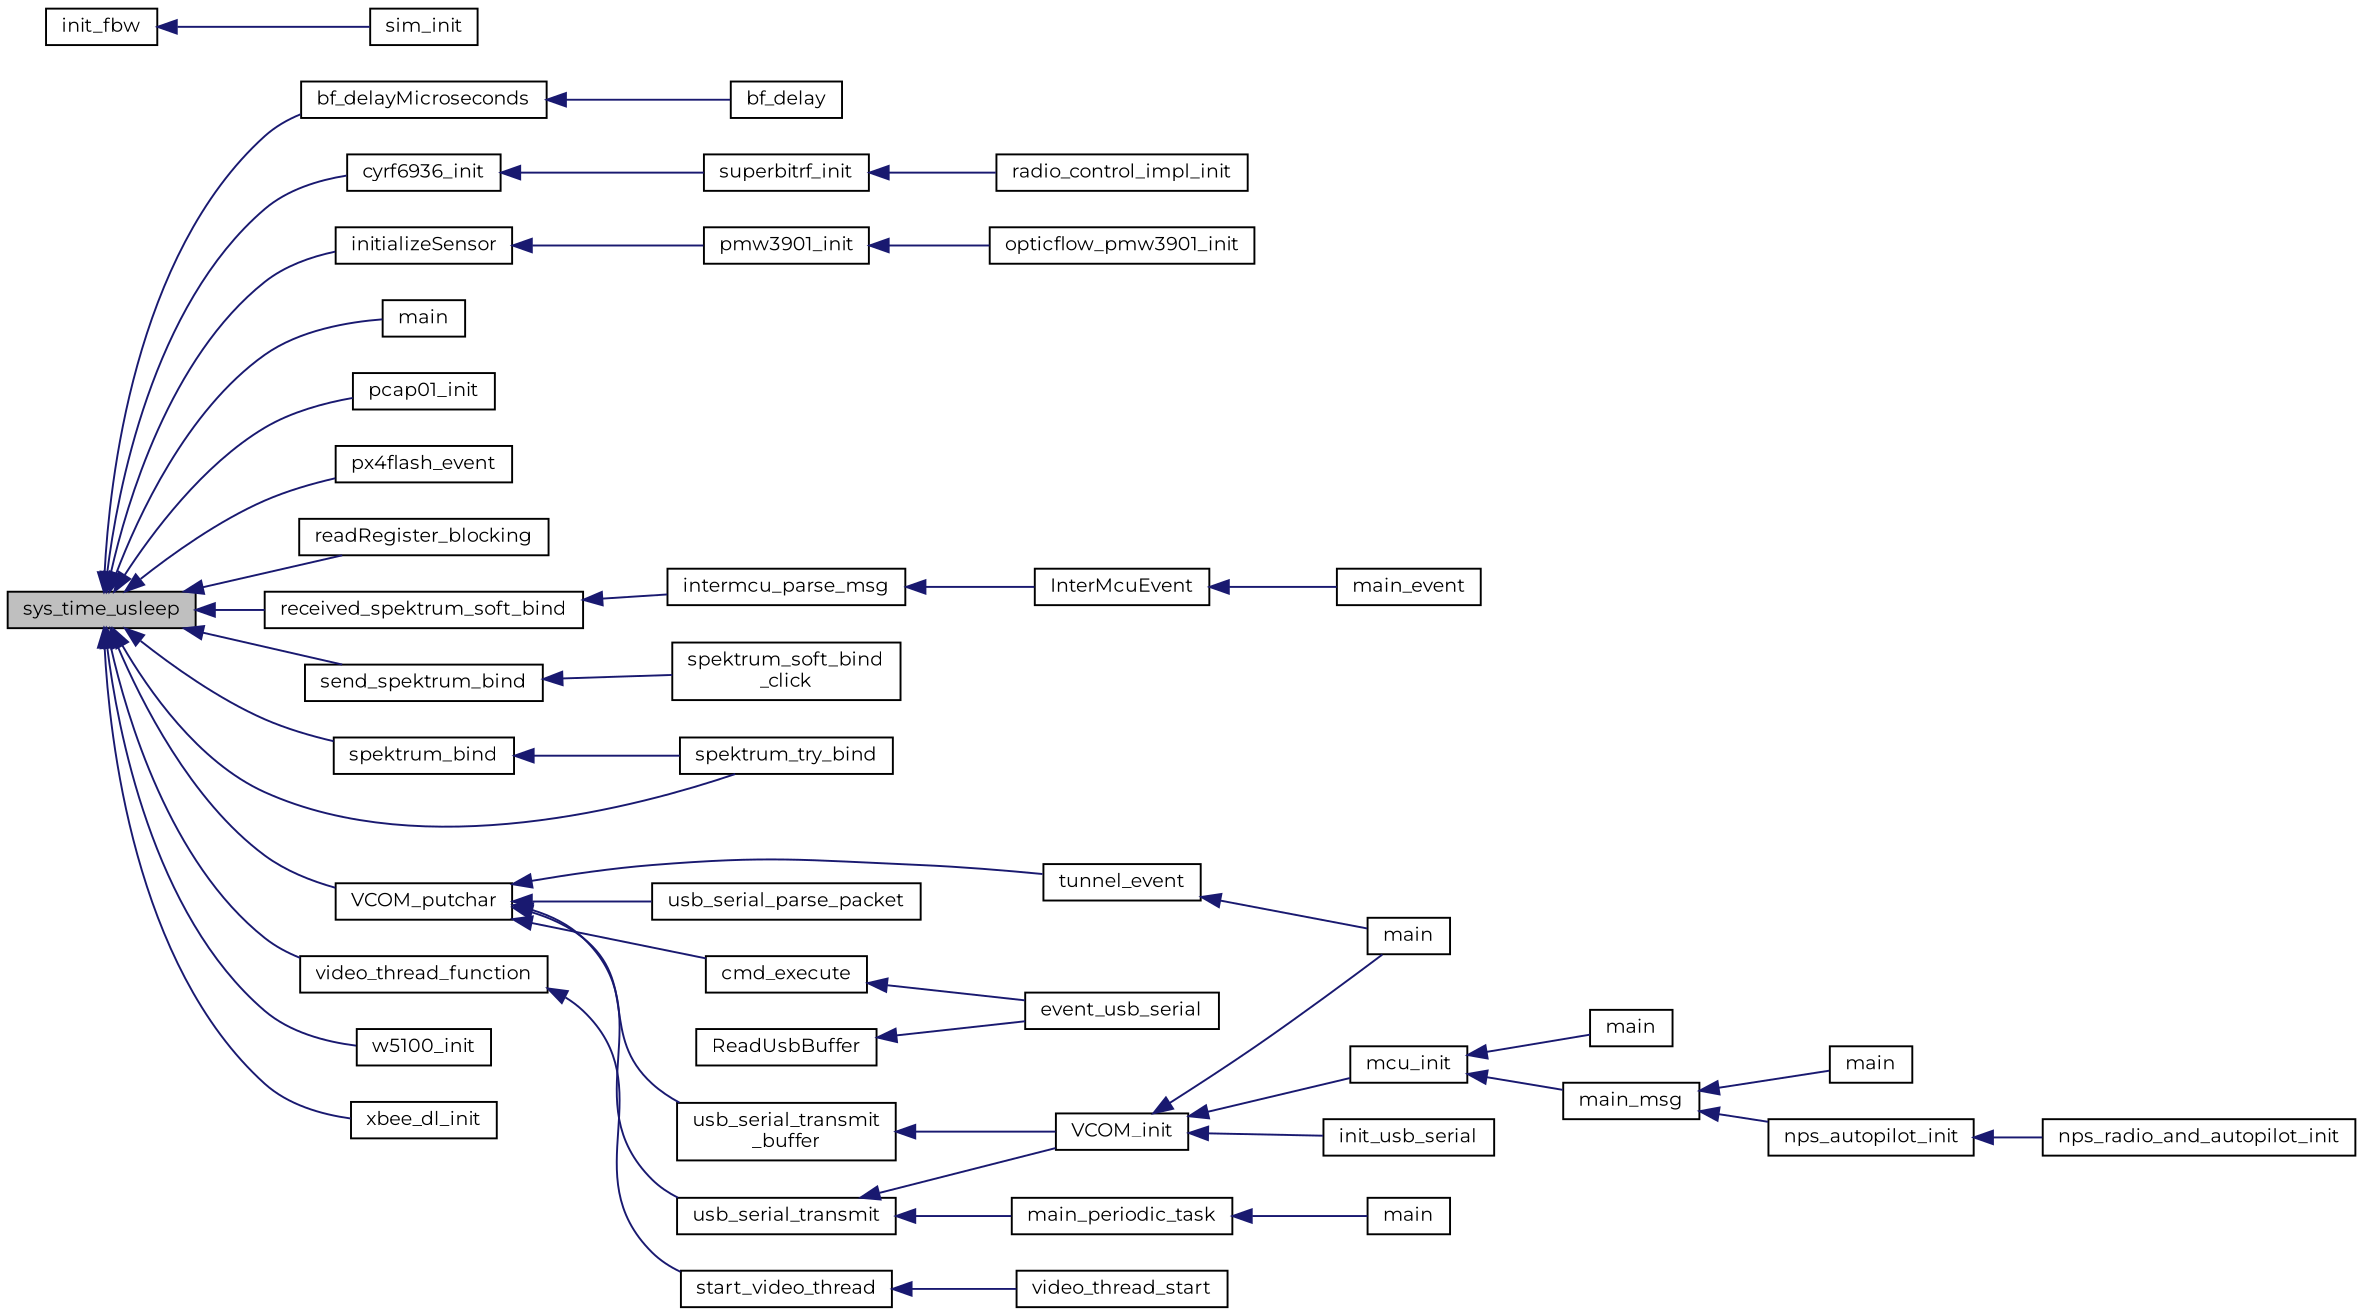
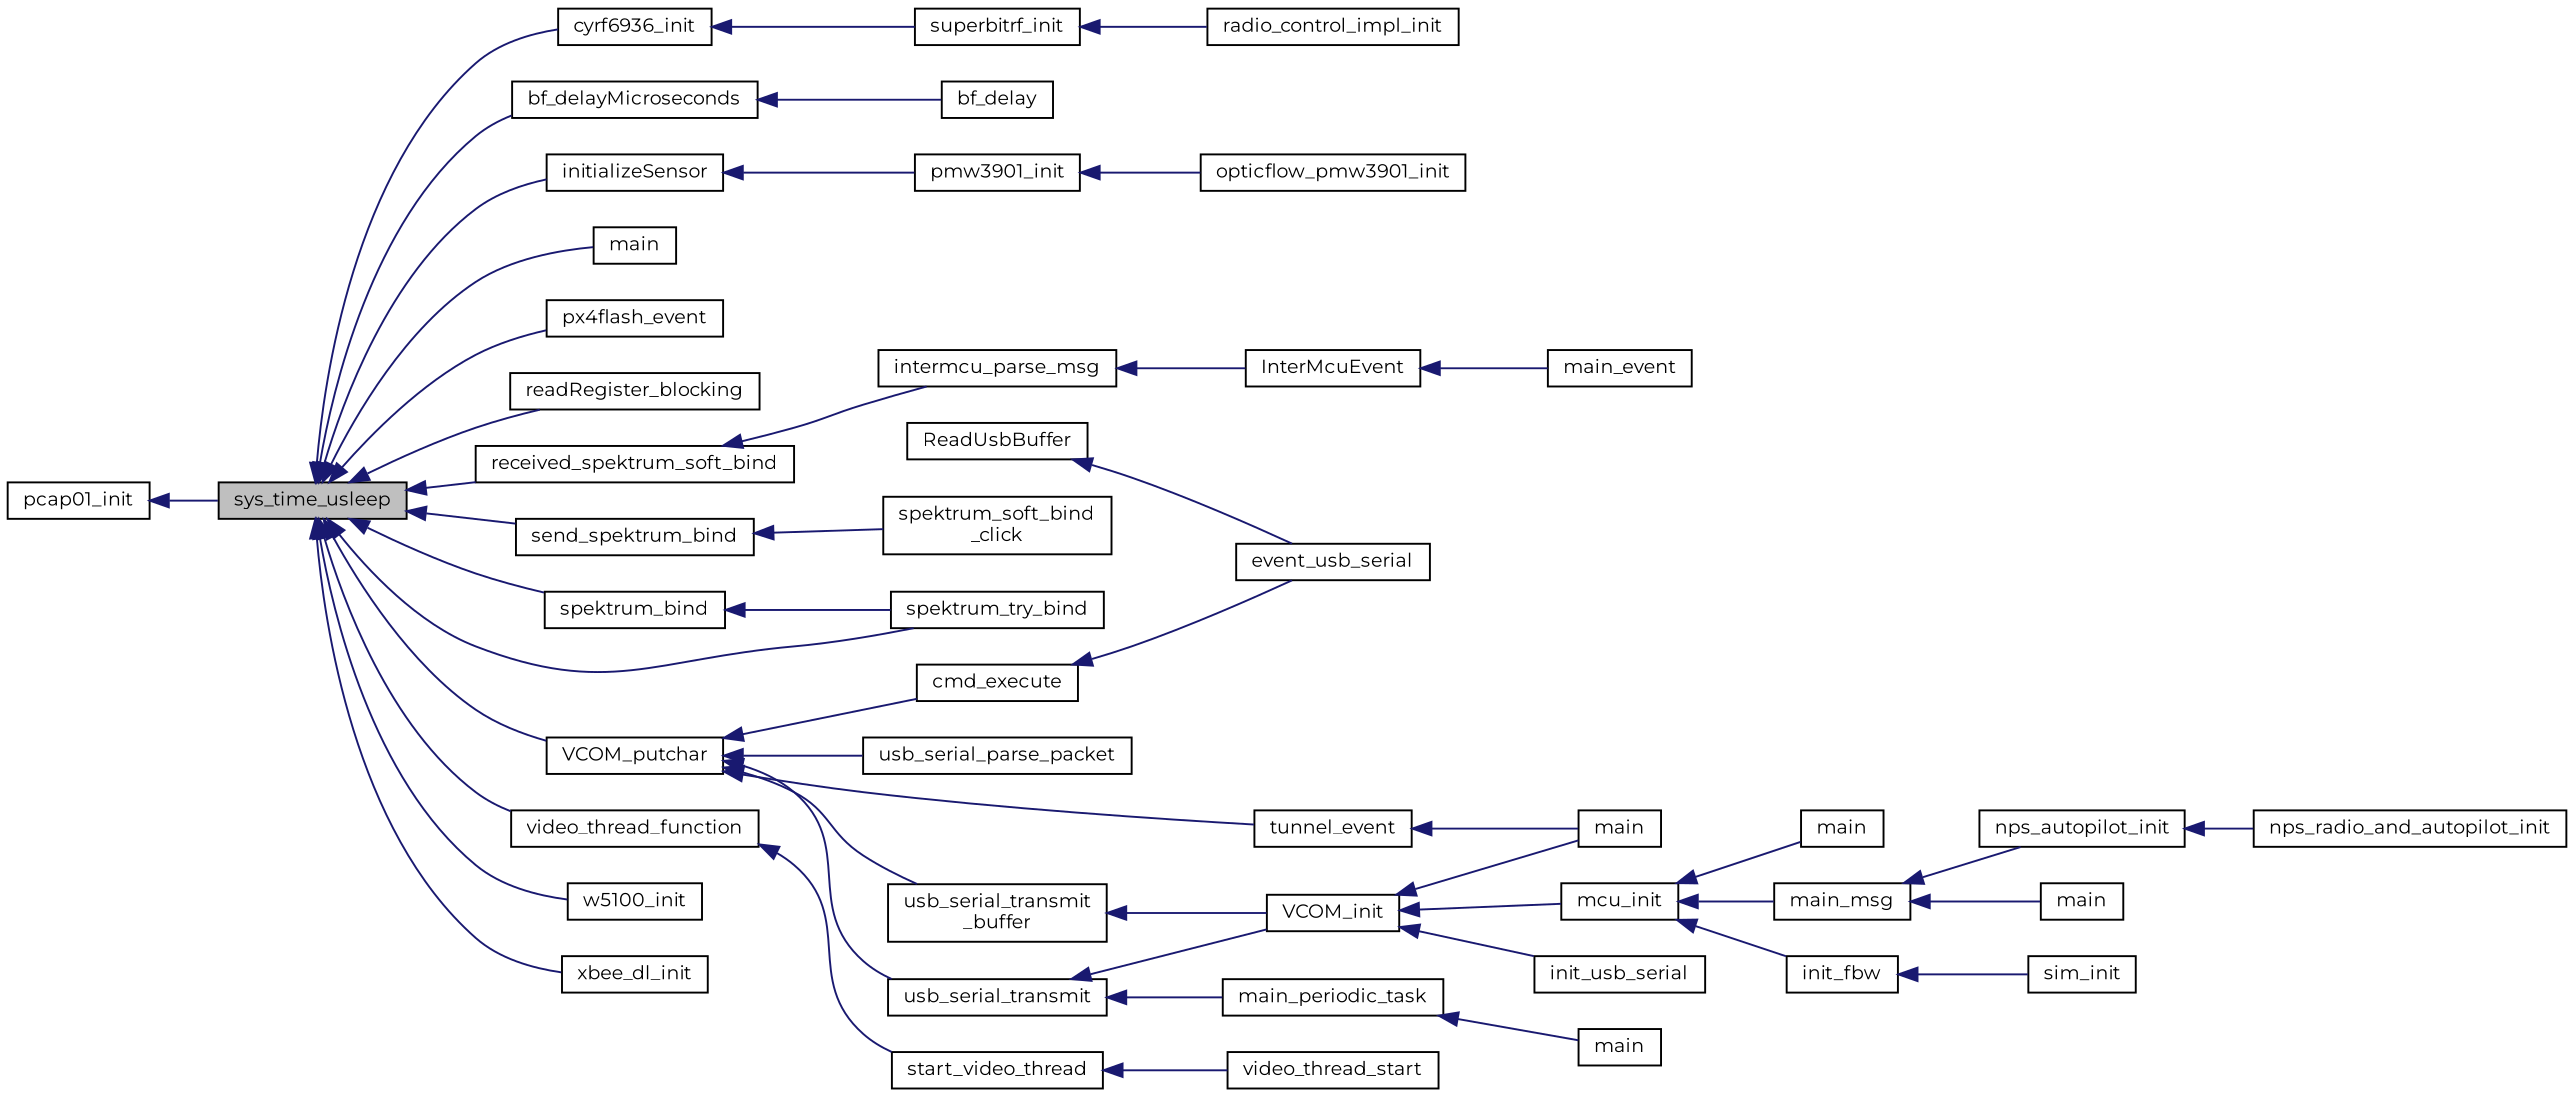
(220, 461) -> (194, 501)
none -> (1741, 941)
